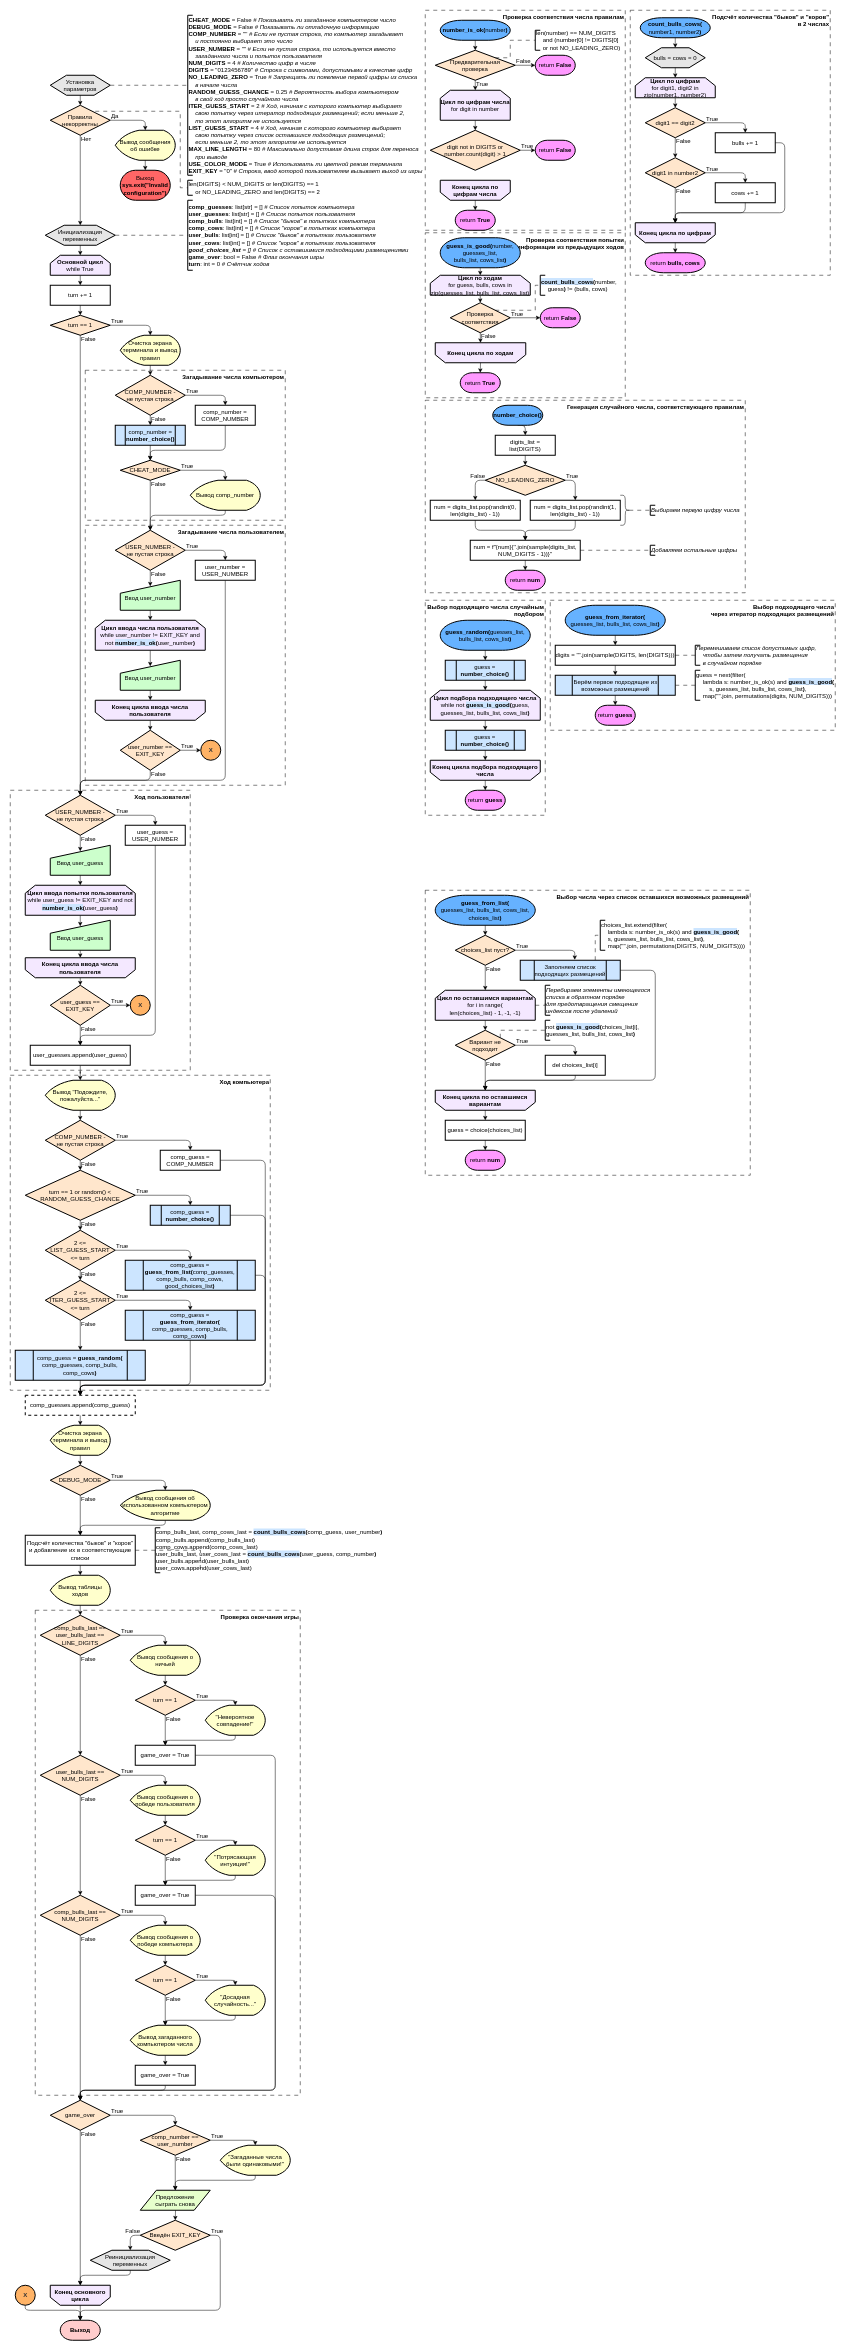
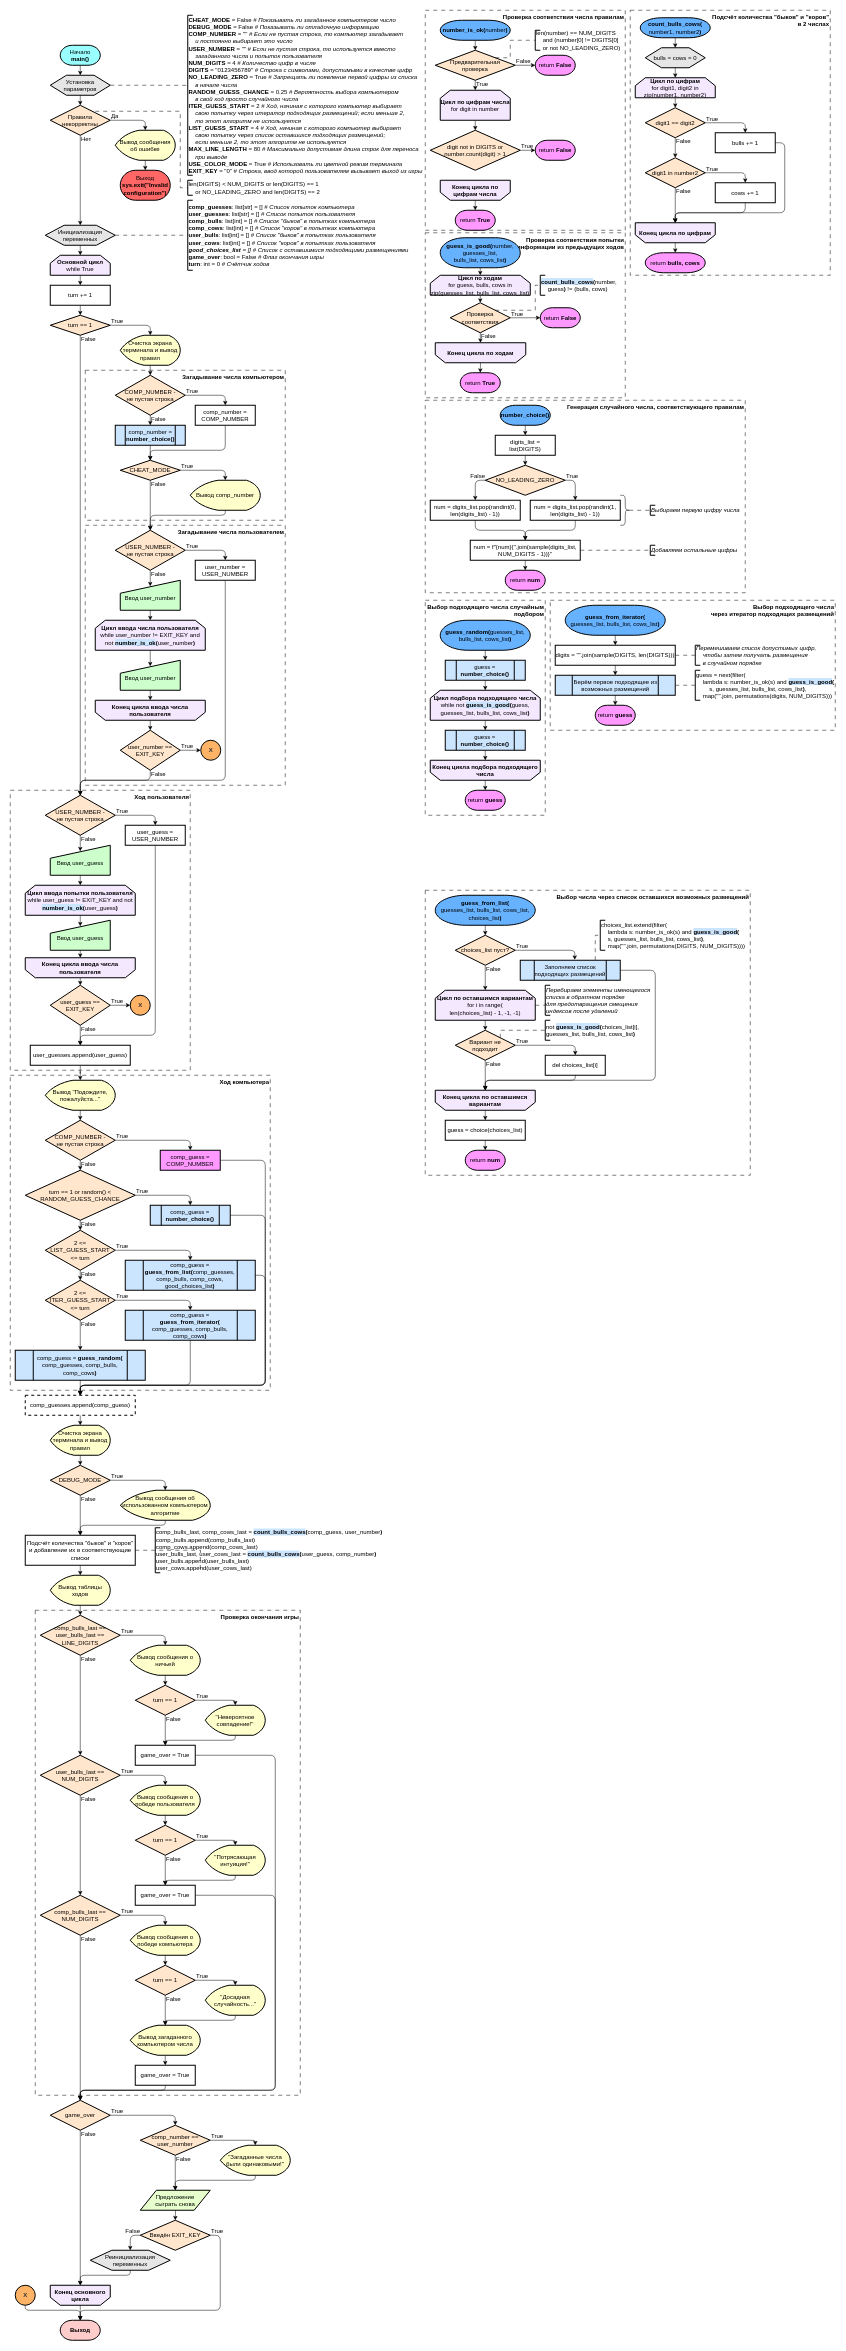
none -> (80, 55)
none -> (80, 69)
(518, 415) -> (525, 415)
(190, 1160) -> (190, 1160)
